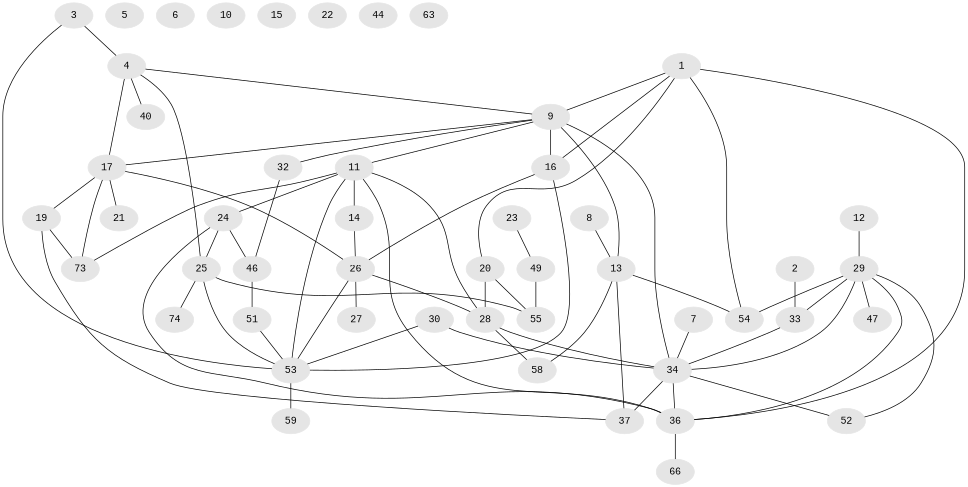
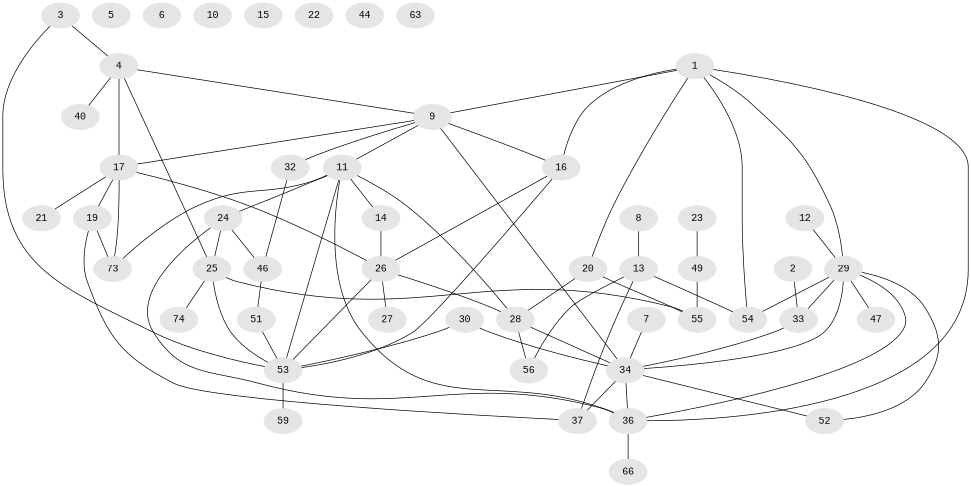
none -> (798, 150)
(606, 185) -> none
(537, 370) -> (529, 370)
